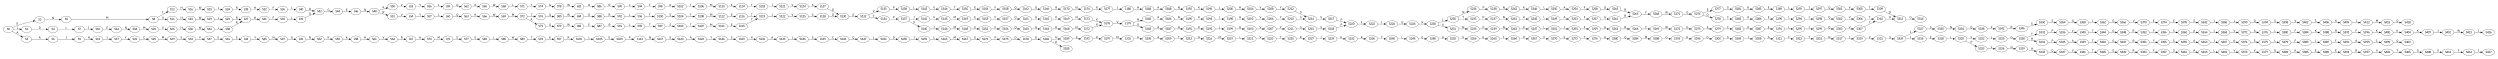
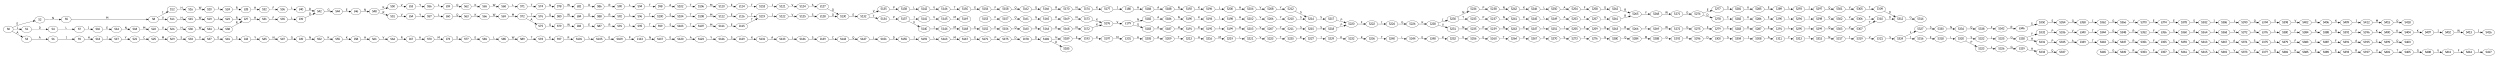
(974, 19) -> none
(2083, 52) -> none
